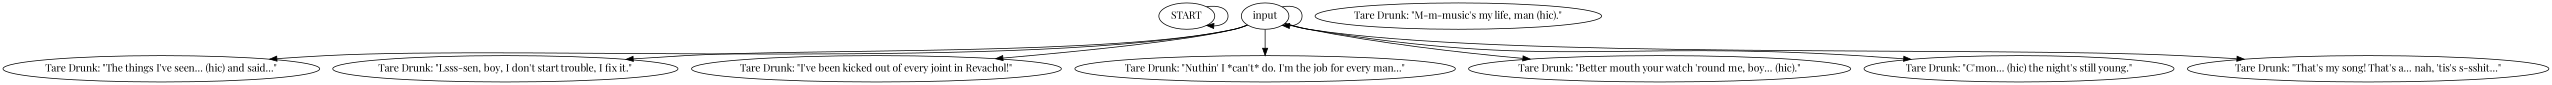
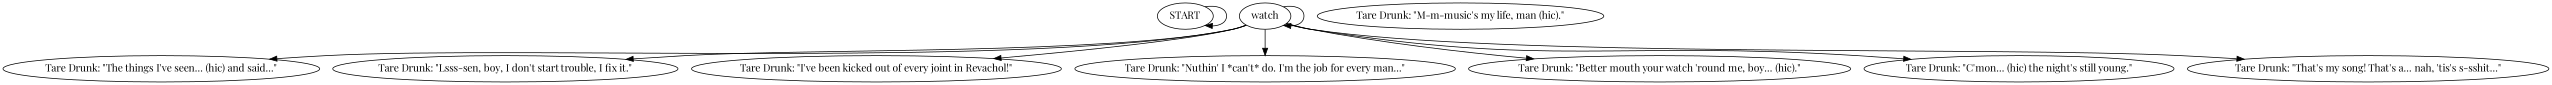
(1265, 16) -> (1265, 16)
